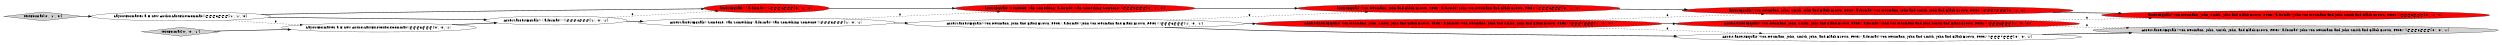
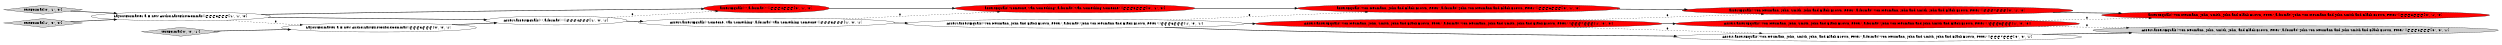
none -> (43, 23)
